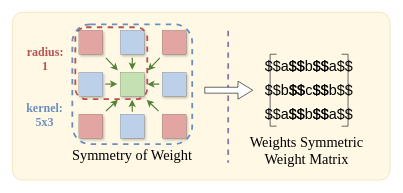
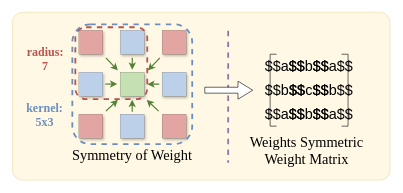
(45, 59) -> (45, 59)
